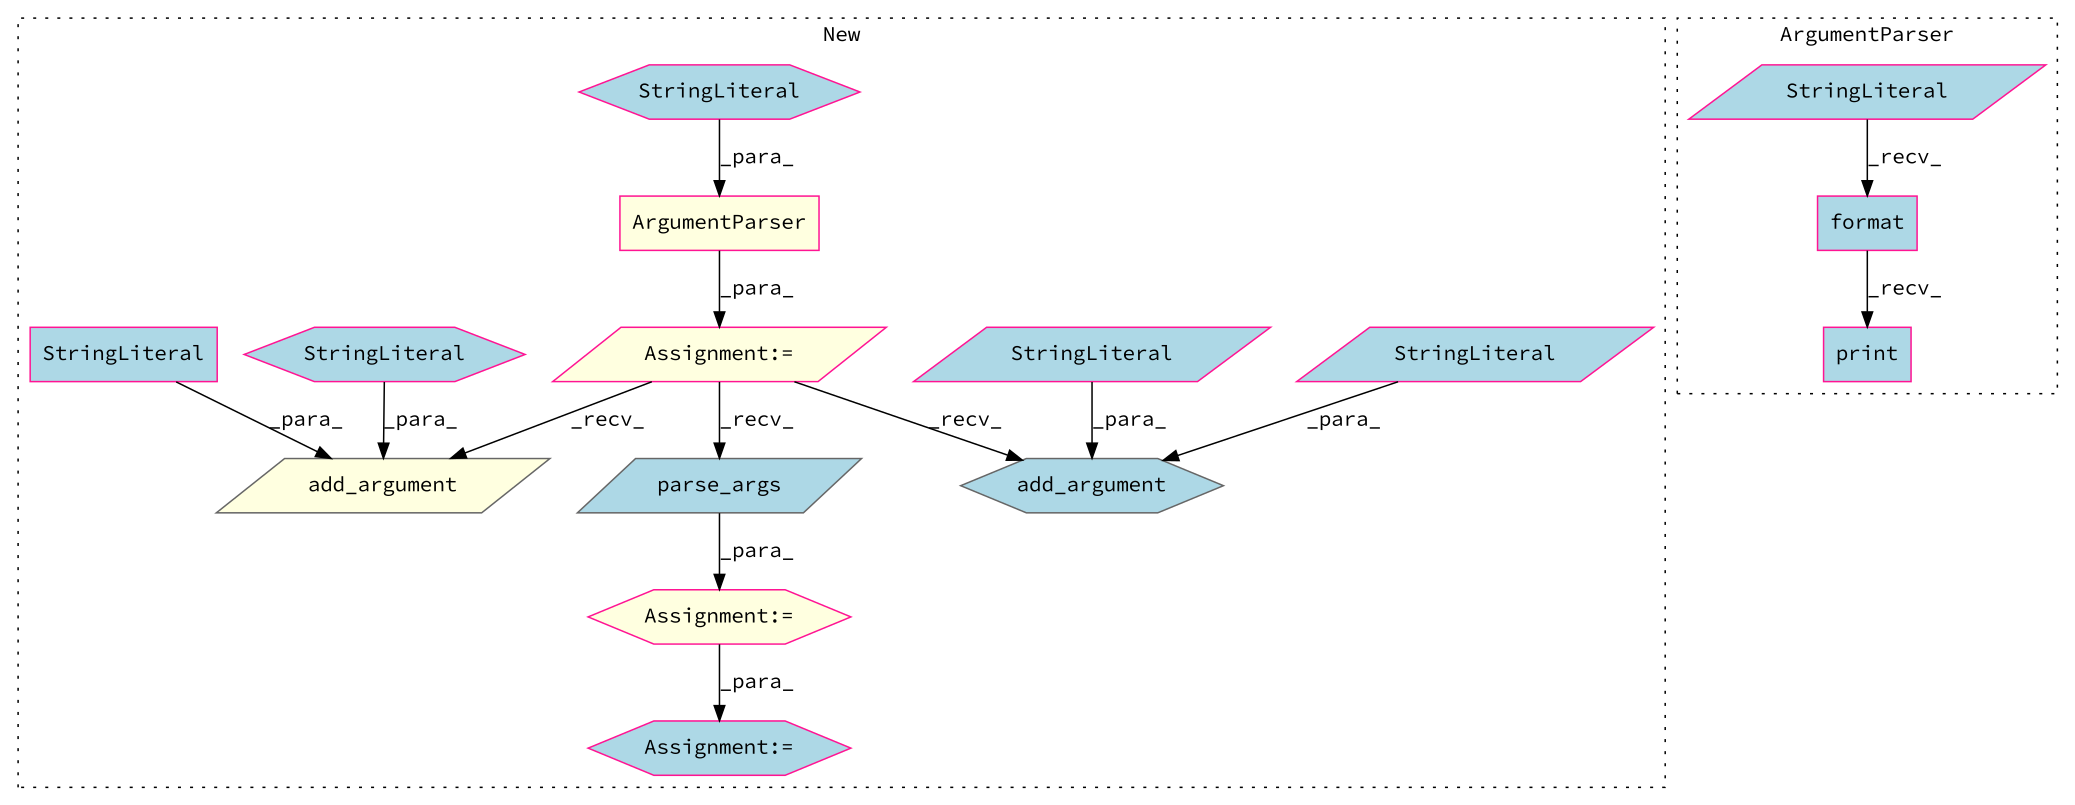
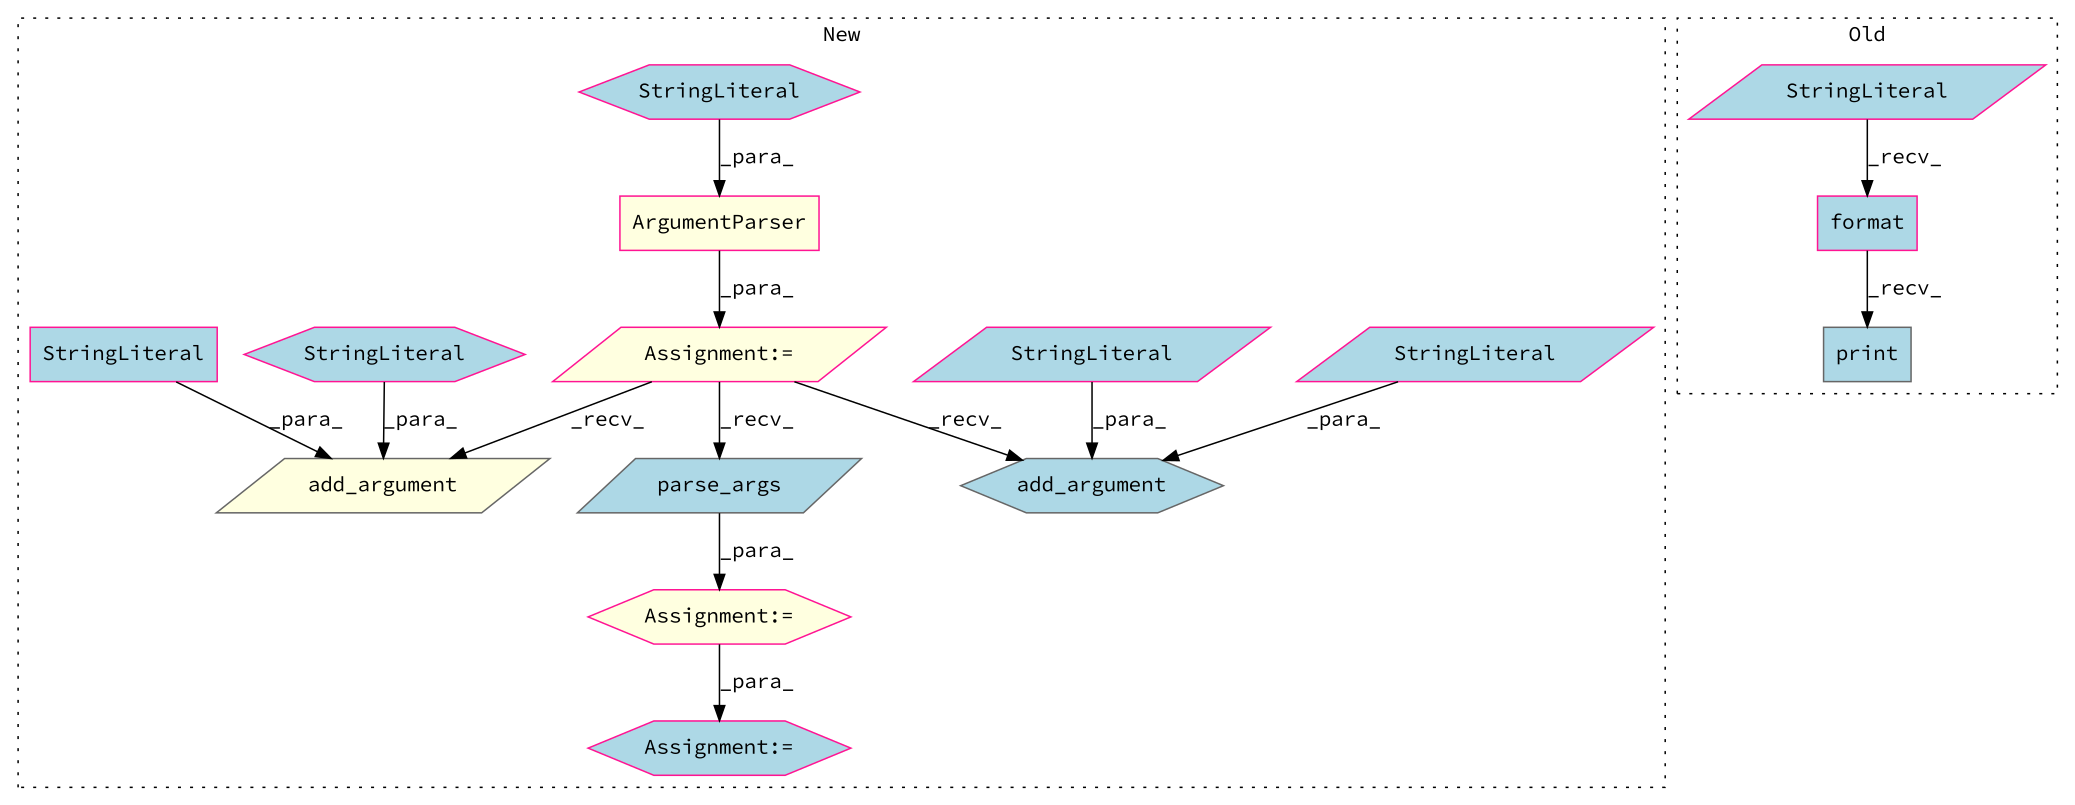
(1867, 35) -> (1867, 35)
(1867, 354) -> (1867, 354)
